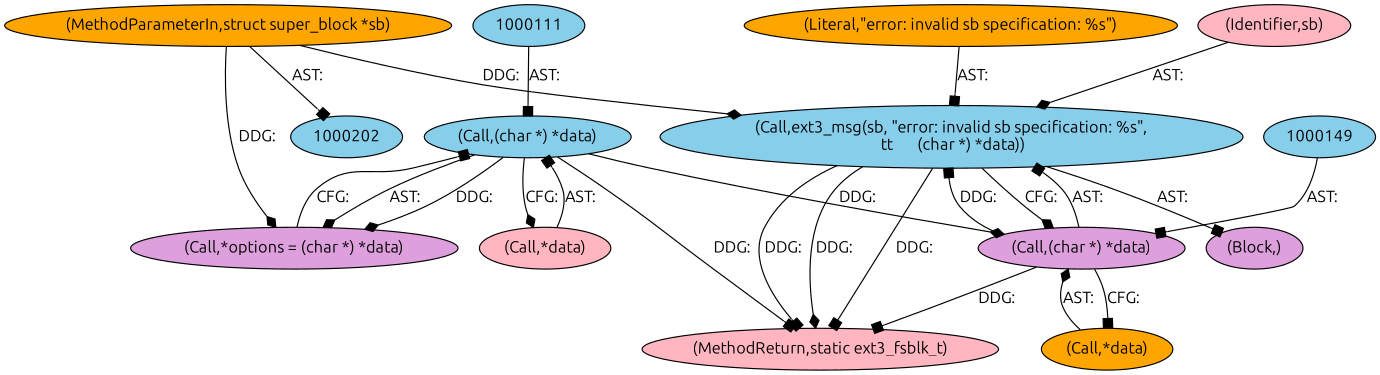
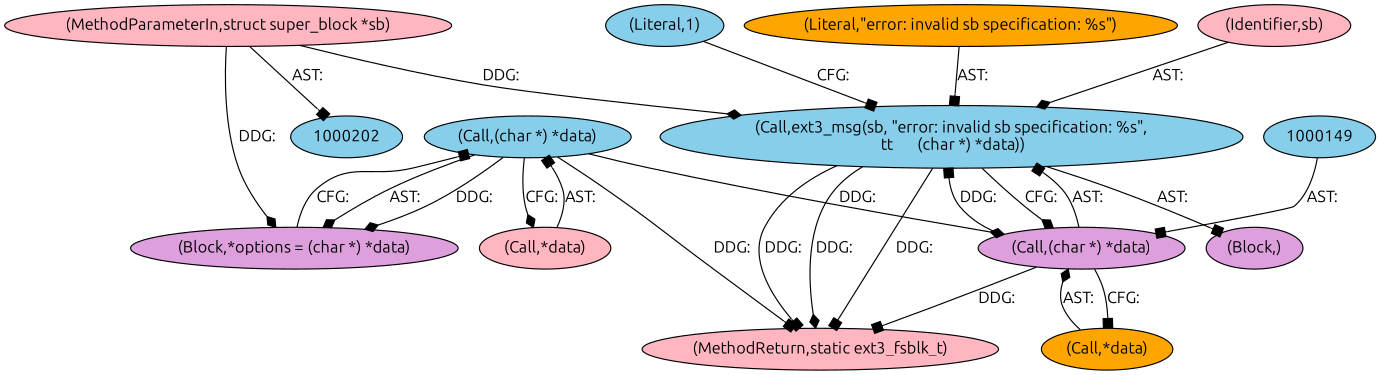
(228, 26) -> (228, 26)
(529, 26) -> none
none -> (665, 26)
(294, 248) -> (294, 248)
